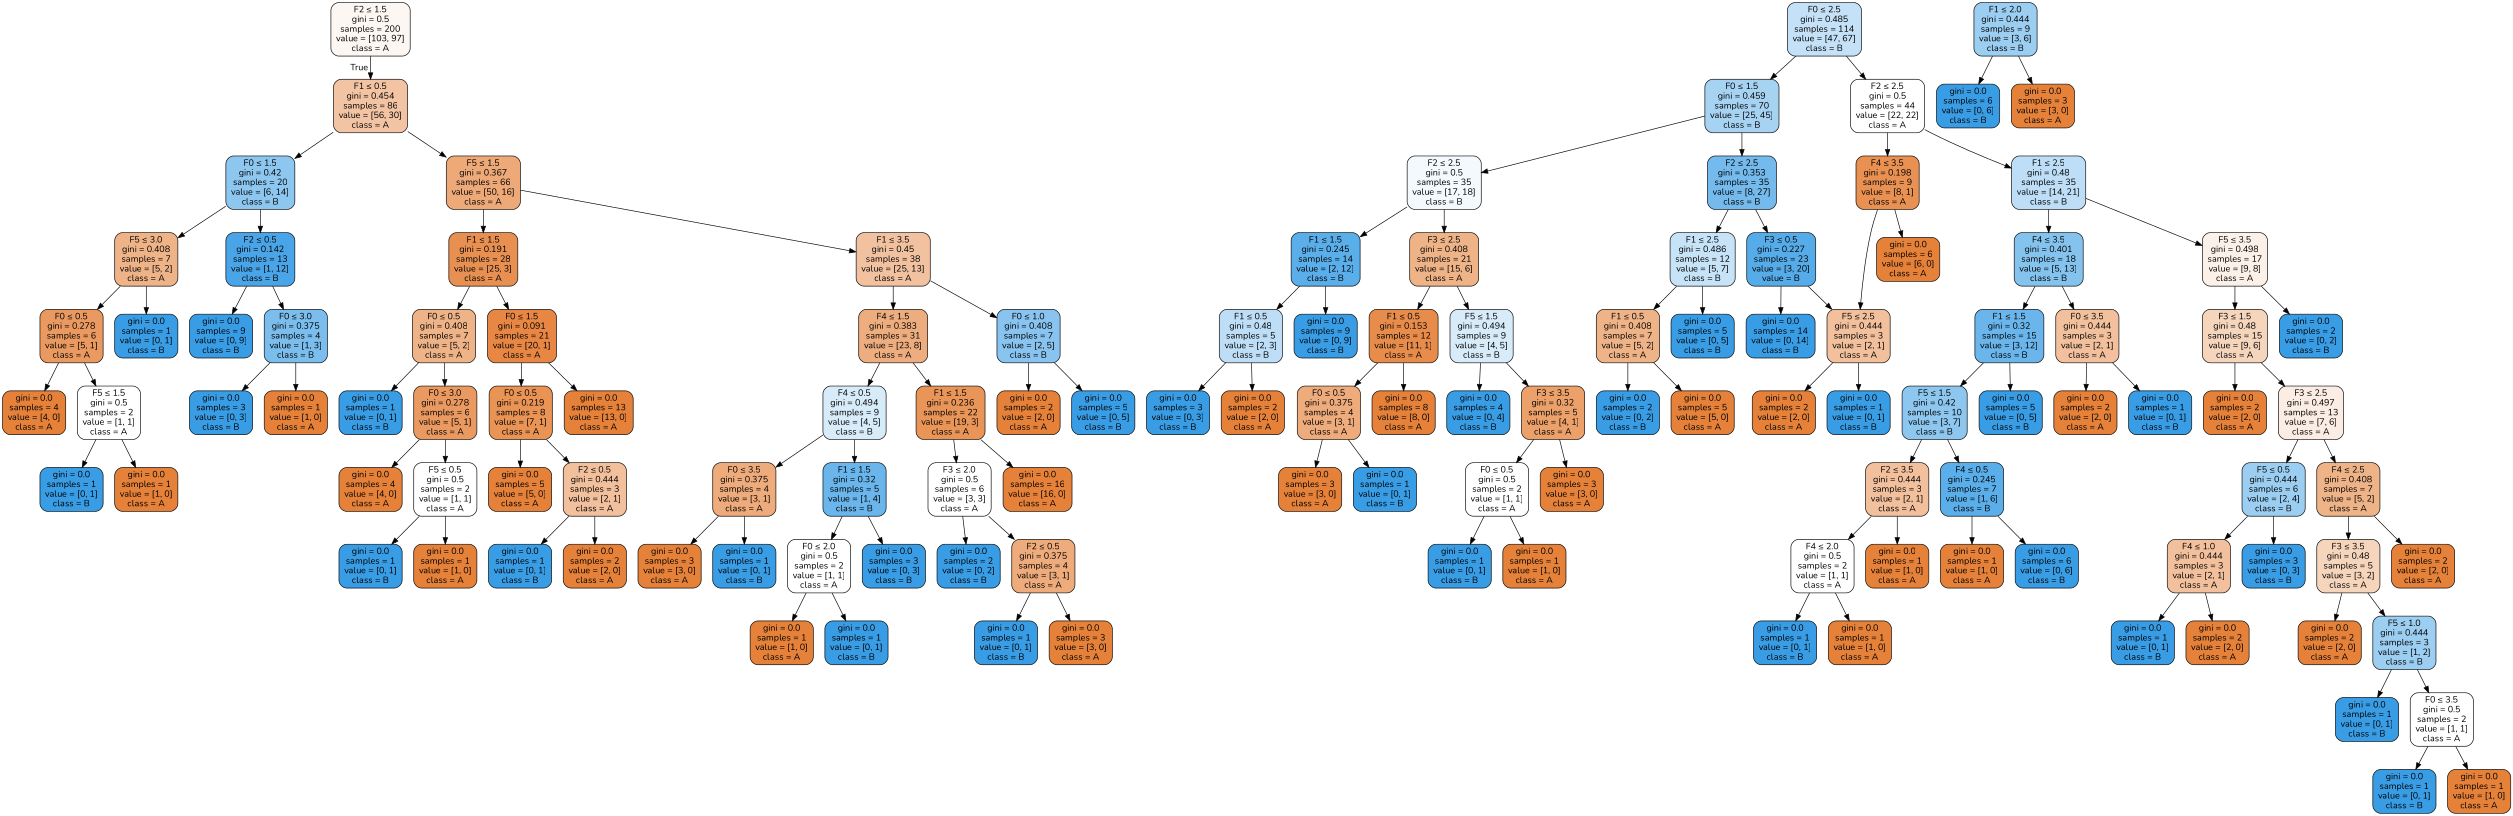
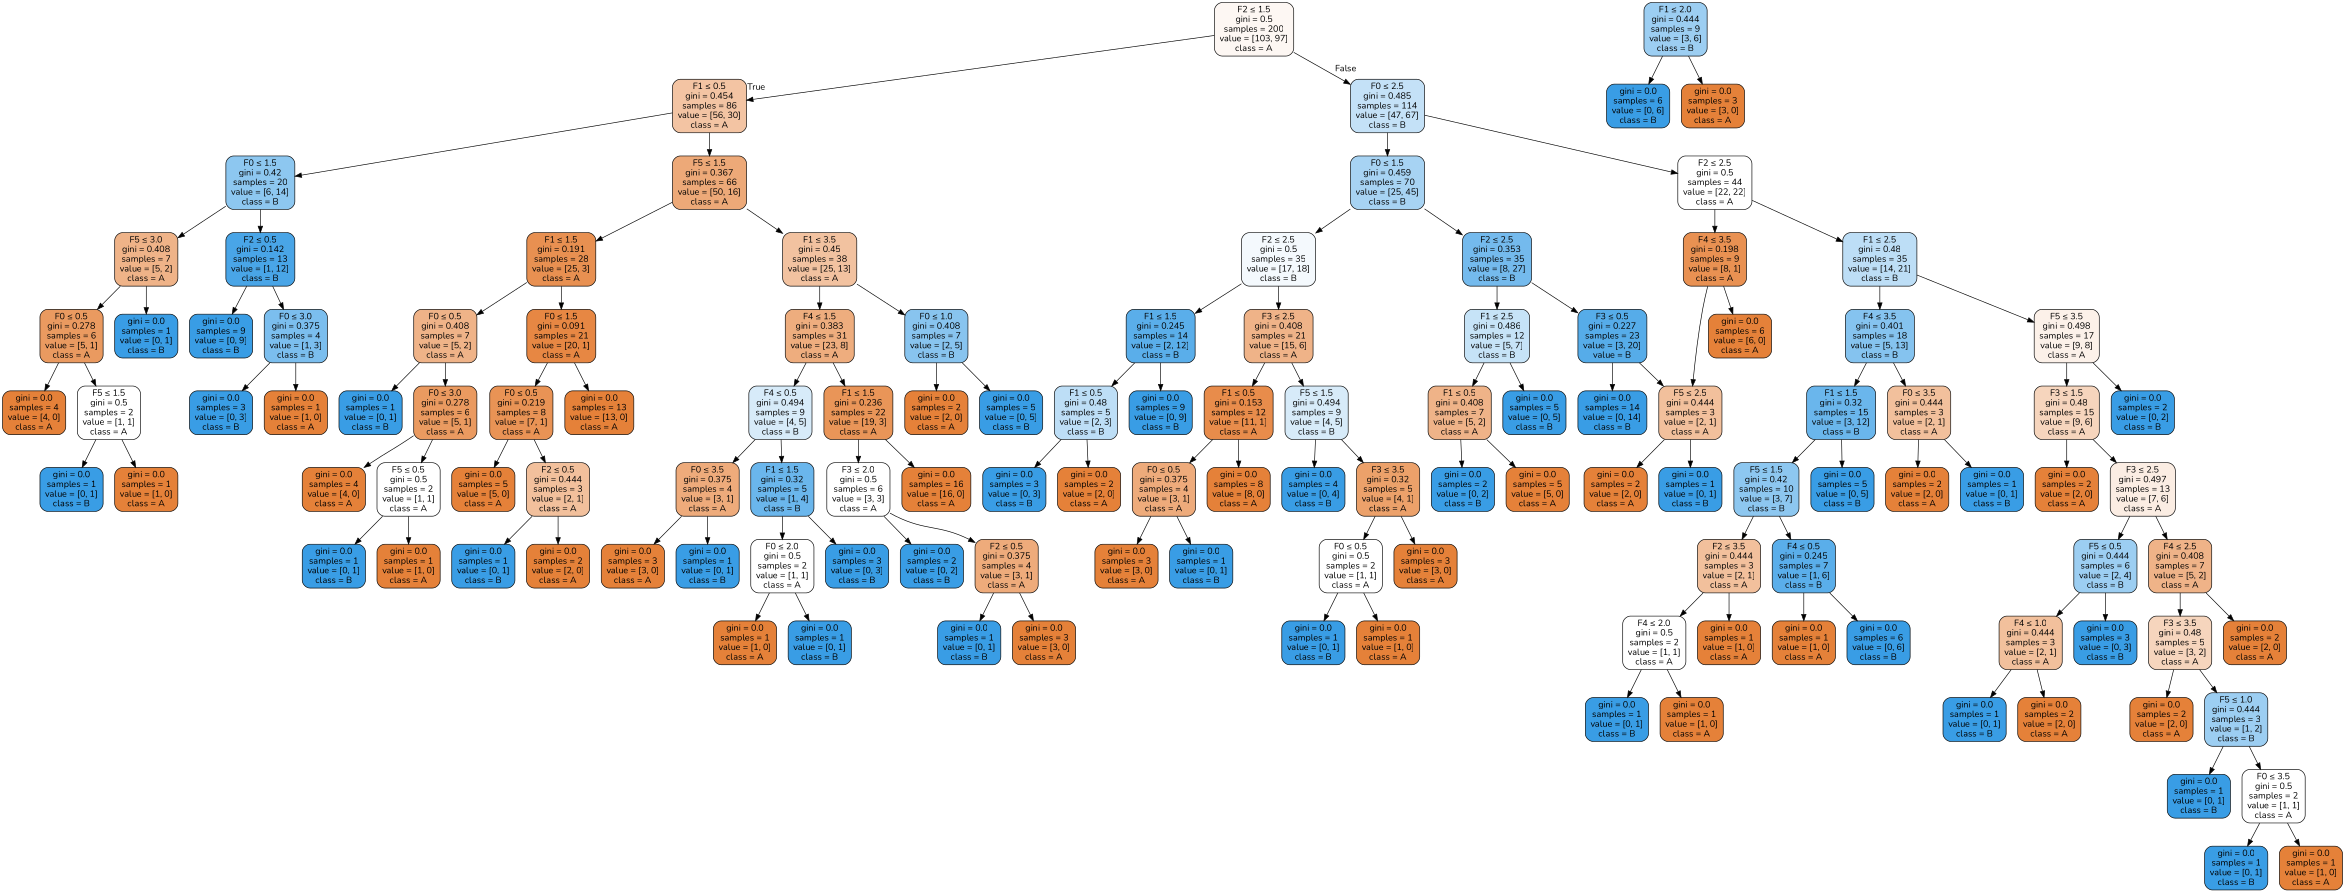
none -> (1319, 67)
